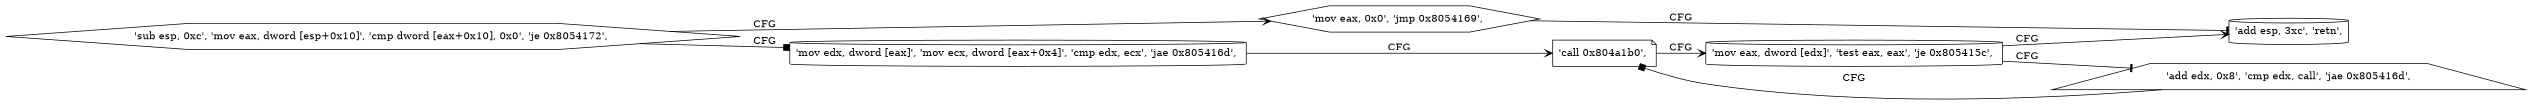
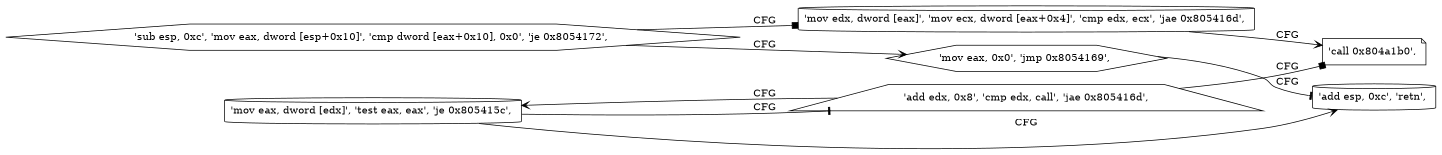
(2289, 31) -> (1374, 97)
(1677, 53) -> (683, 101)
